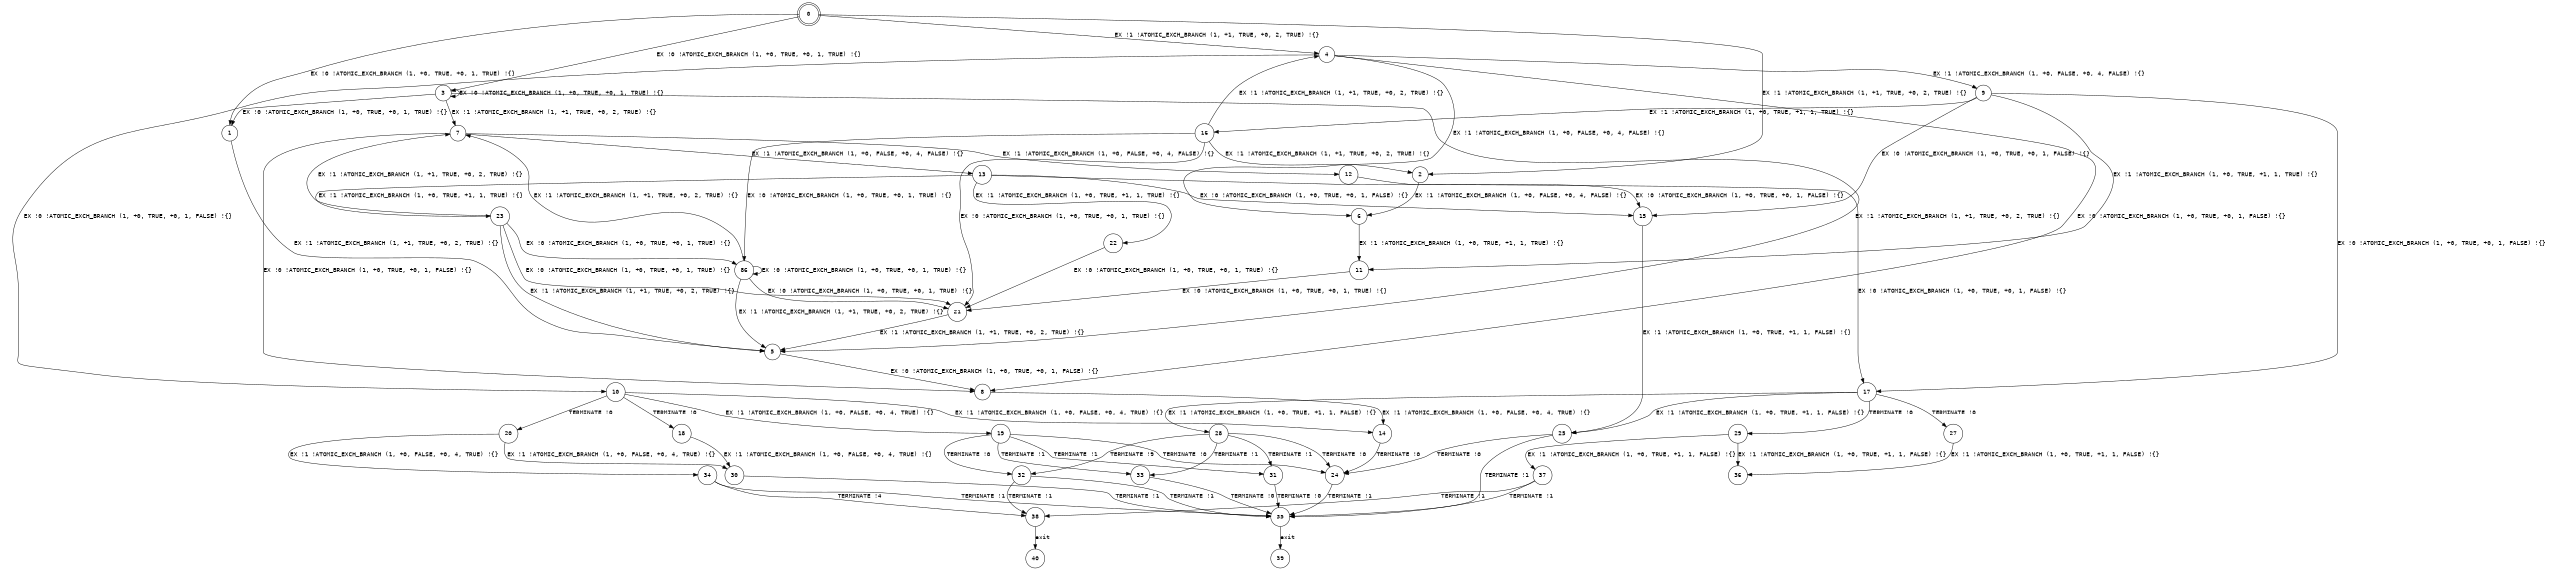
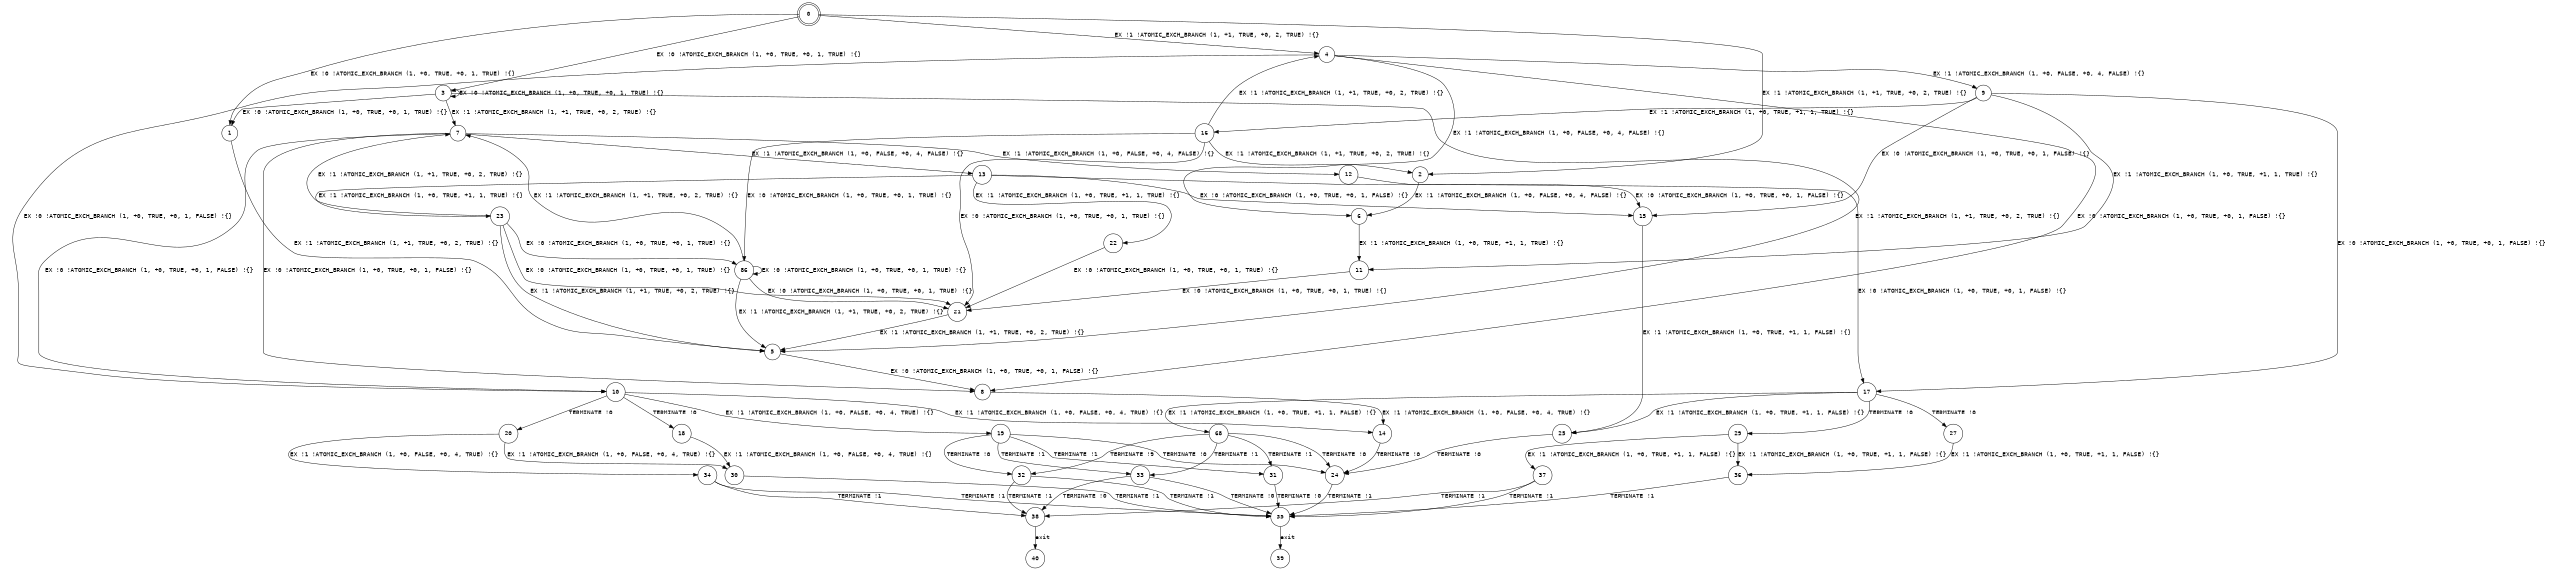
none -> (39, 350)
(1219, 434) -> (1219, 434)
none -> (1085, 484)
(860, 496) -> (860, 496)
(1476, 498) -> (1512, 503)
